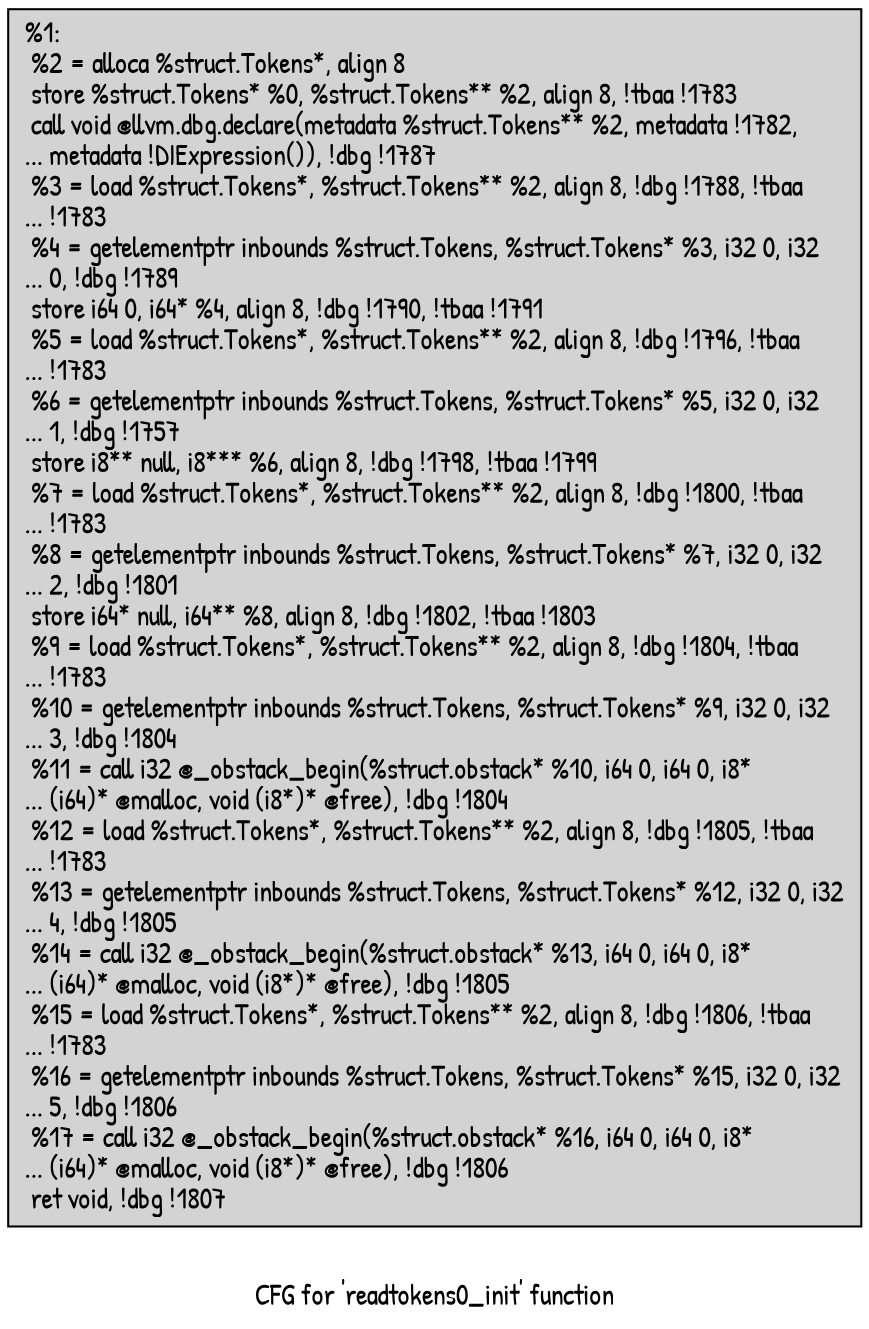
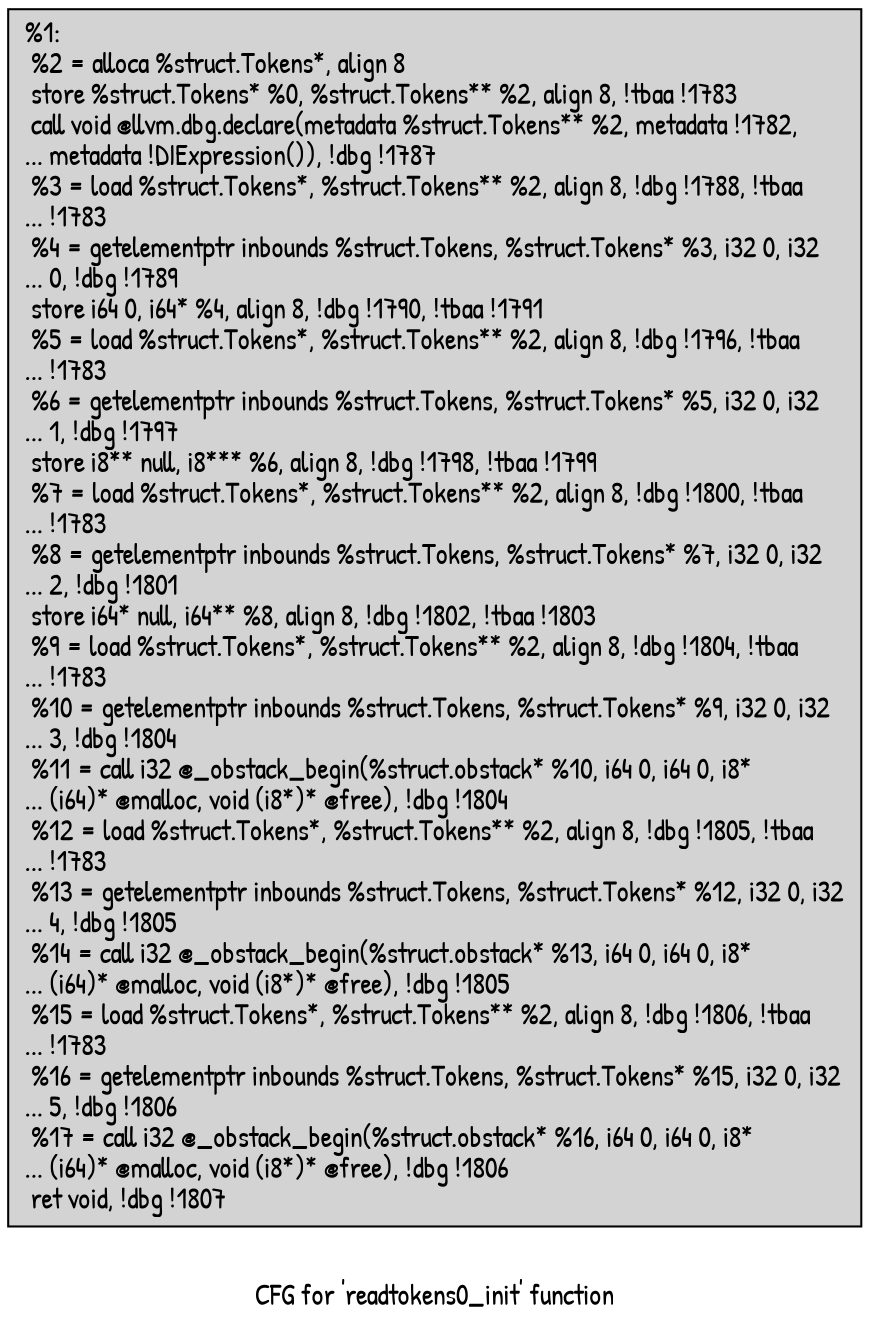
(102, 433) -> (102, 433)
